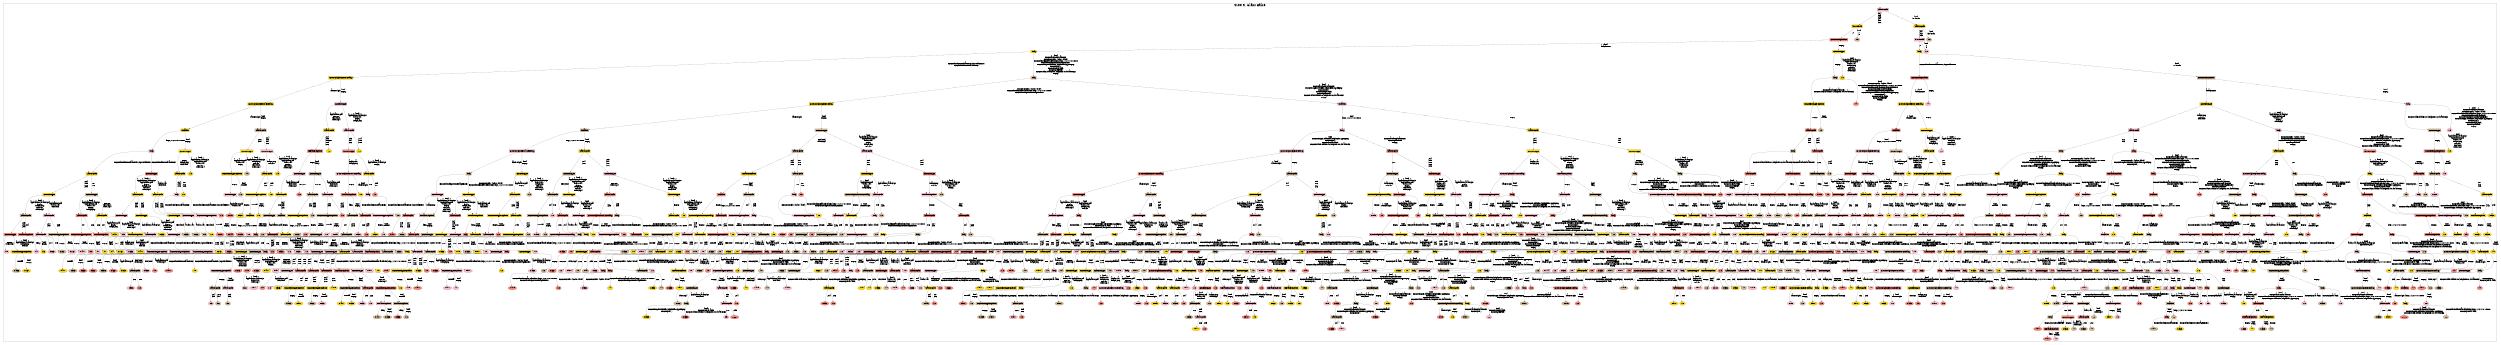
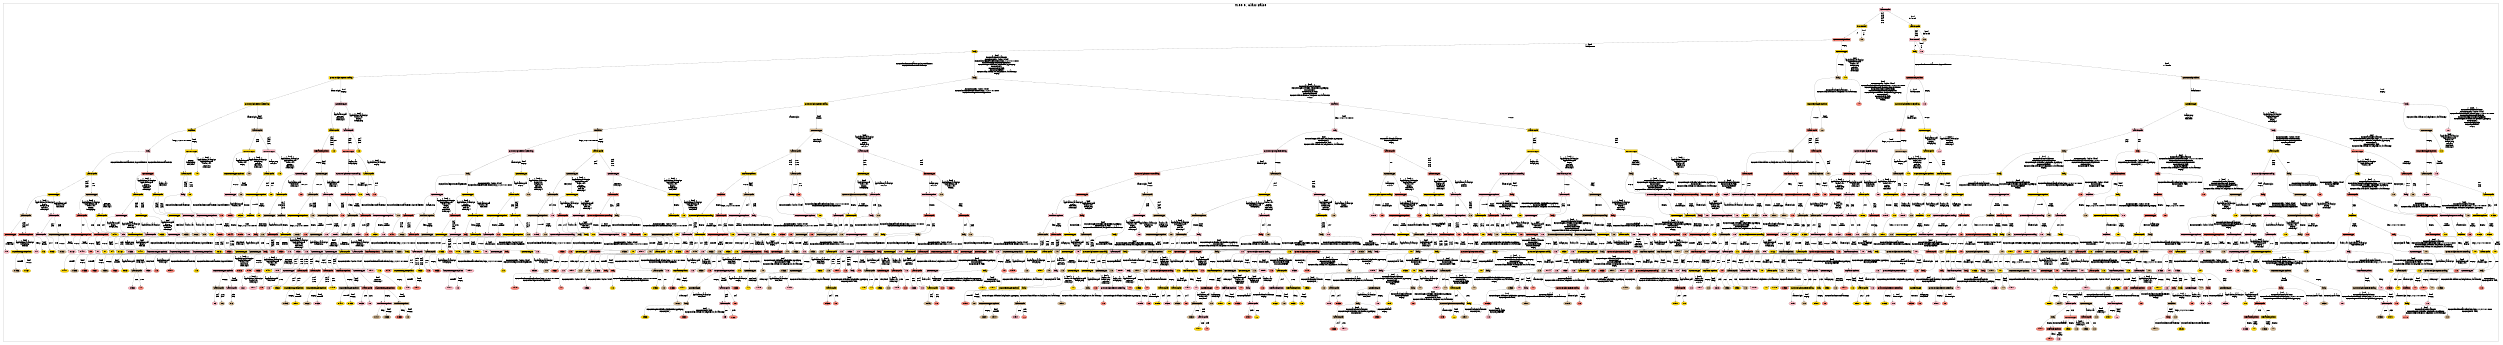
none -> (1863, 215)
(52, 252) -> (52, 252)
(245, 288) -> (243, 288)
(2201, 303) -> (2202, 303)
(2404, 317) -> (2406, 317)
